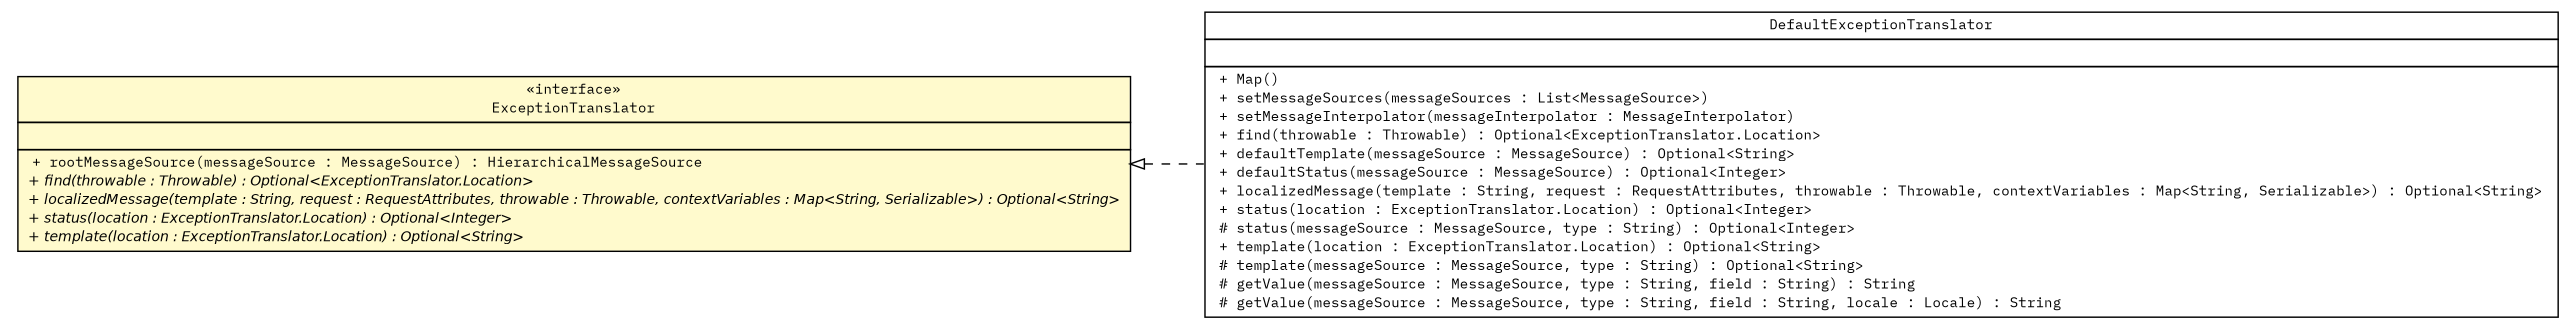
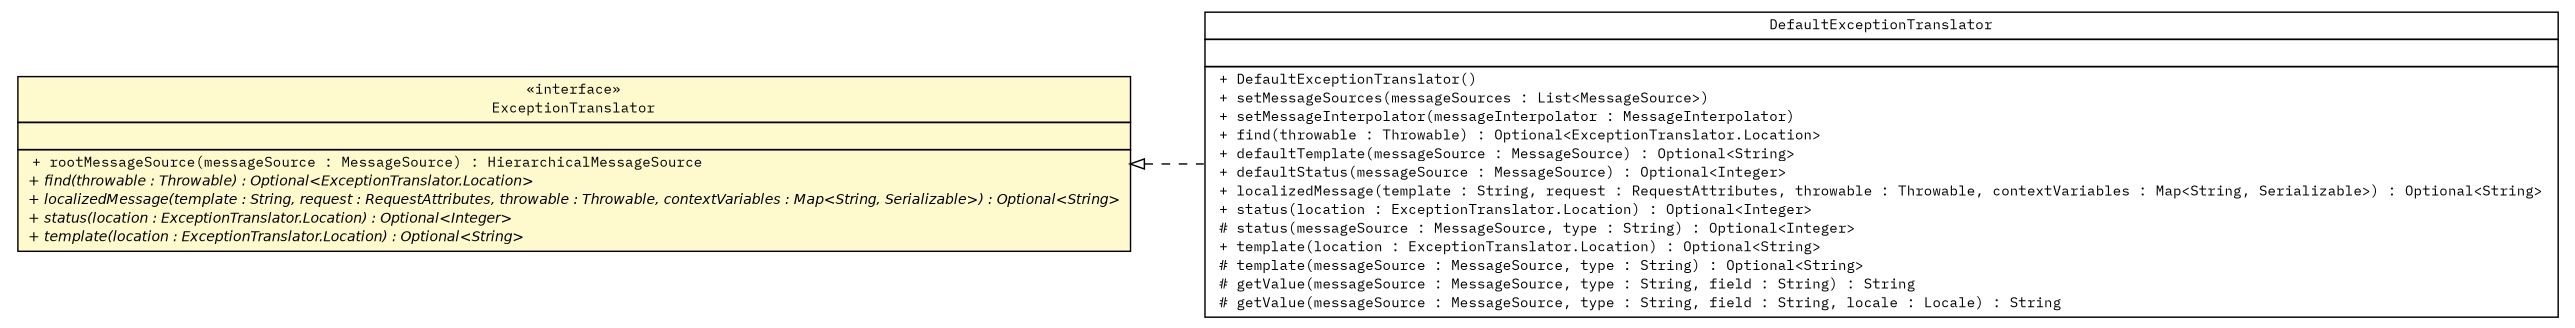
(1250, 79) -> (1349, 79)
